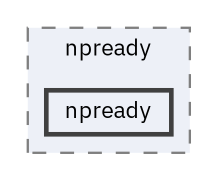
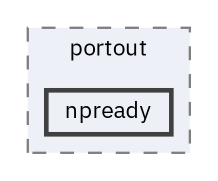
(109, 50) -> (109, 50)
